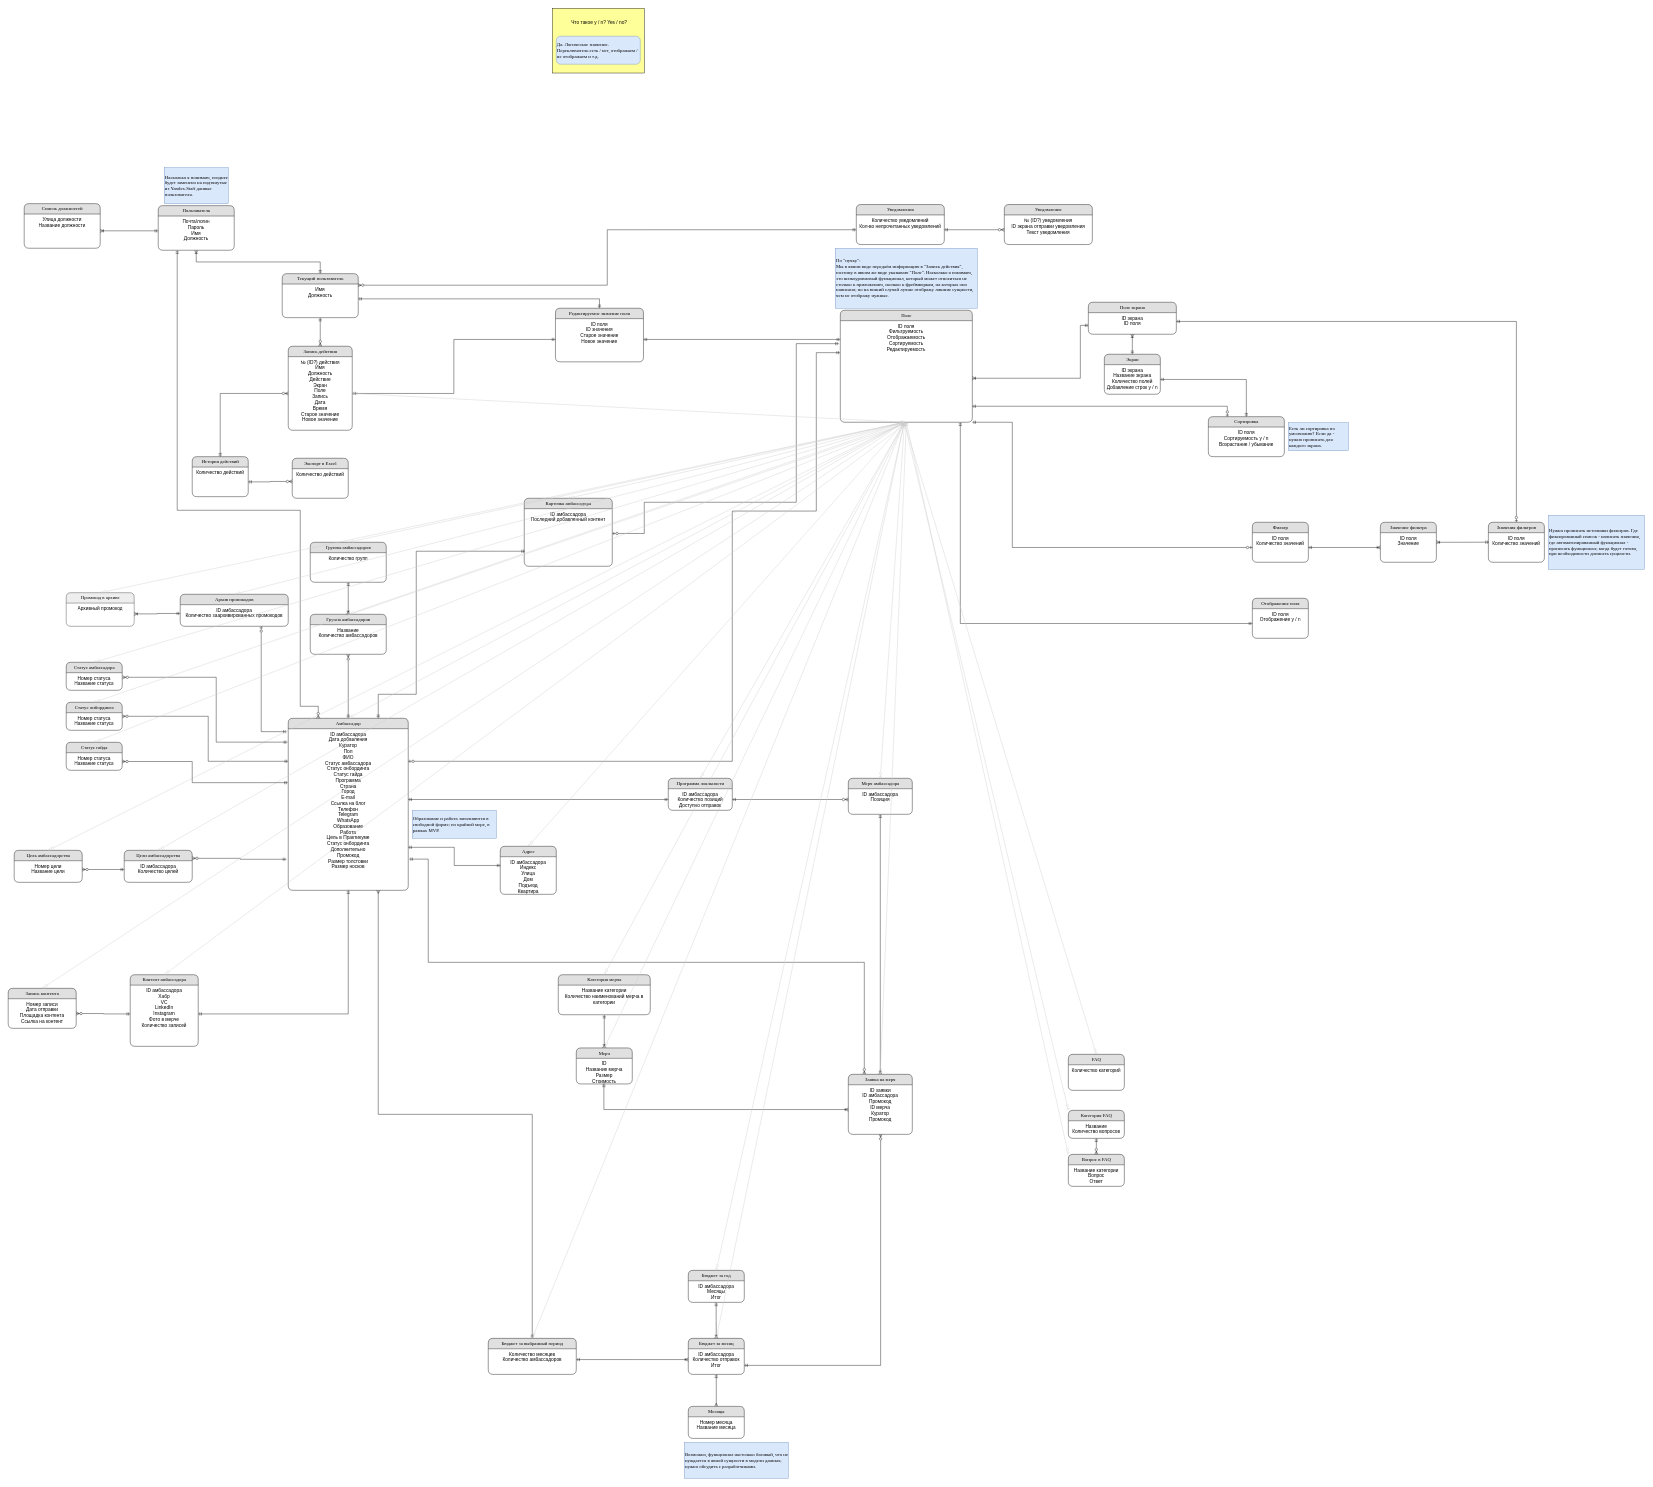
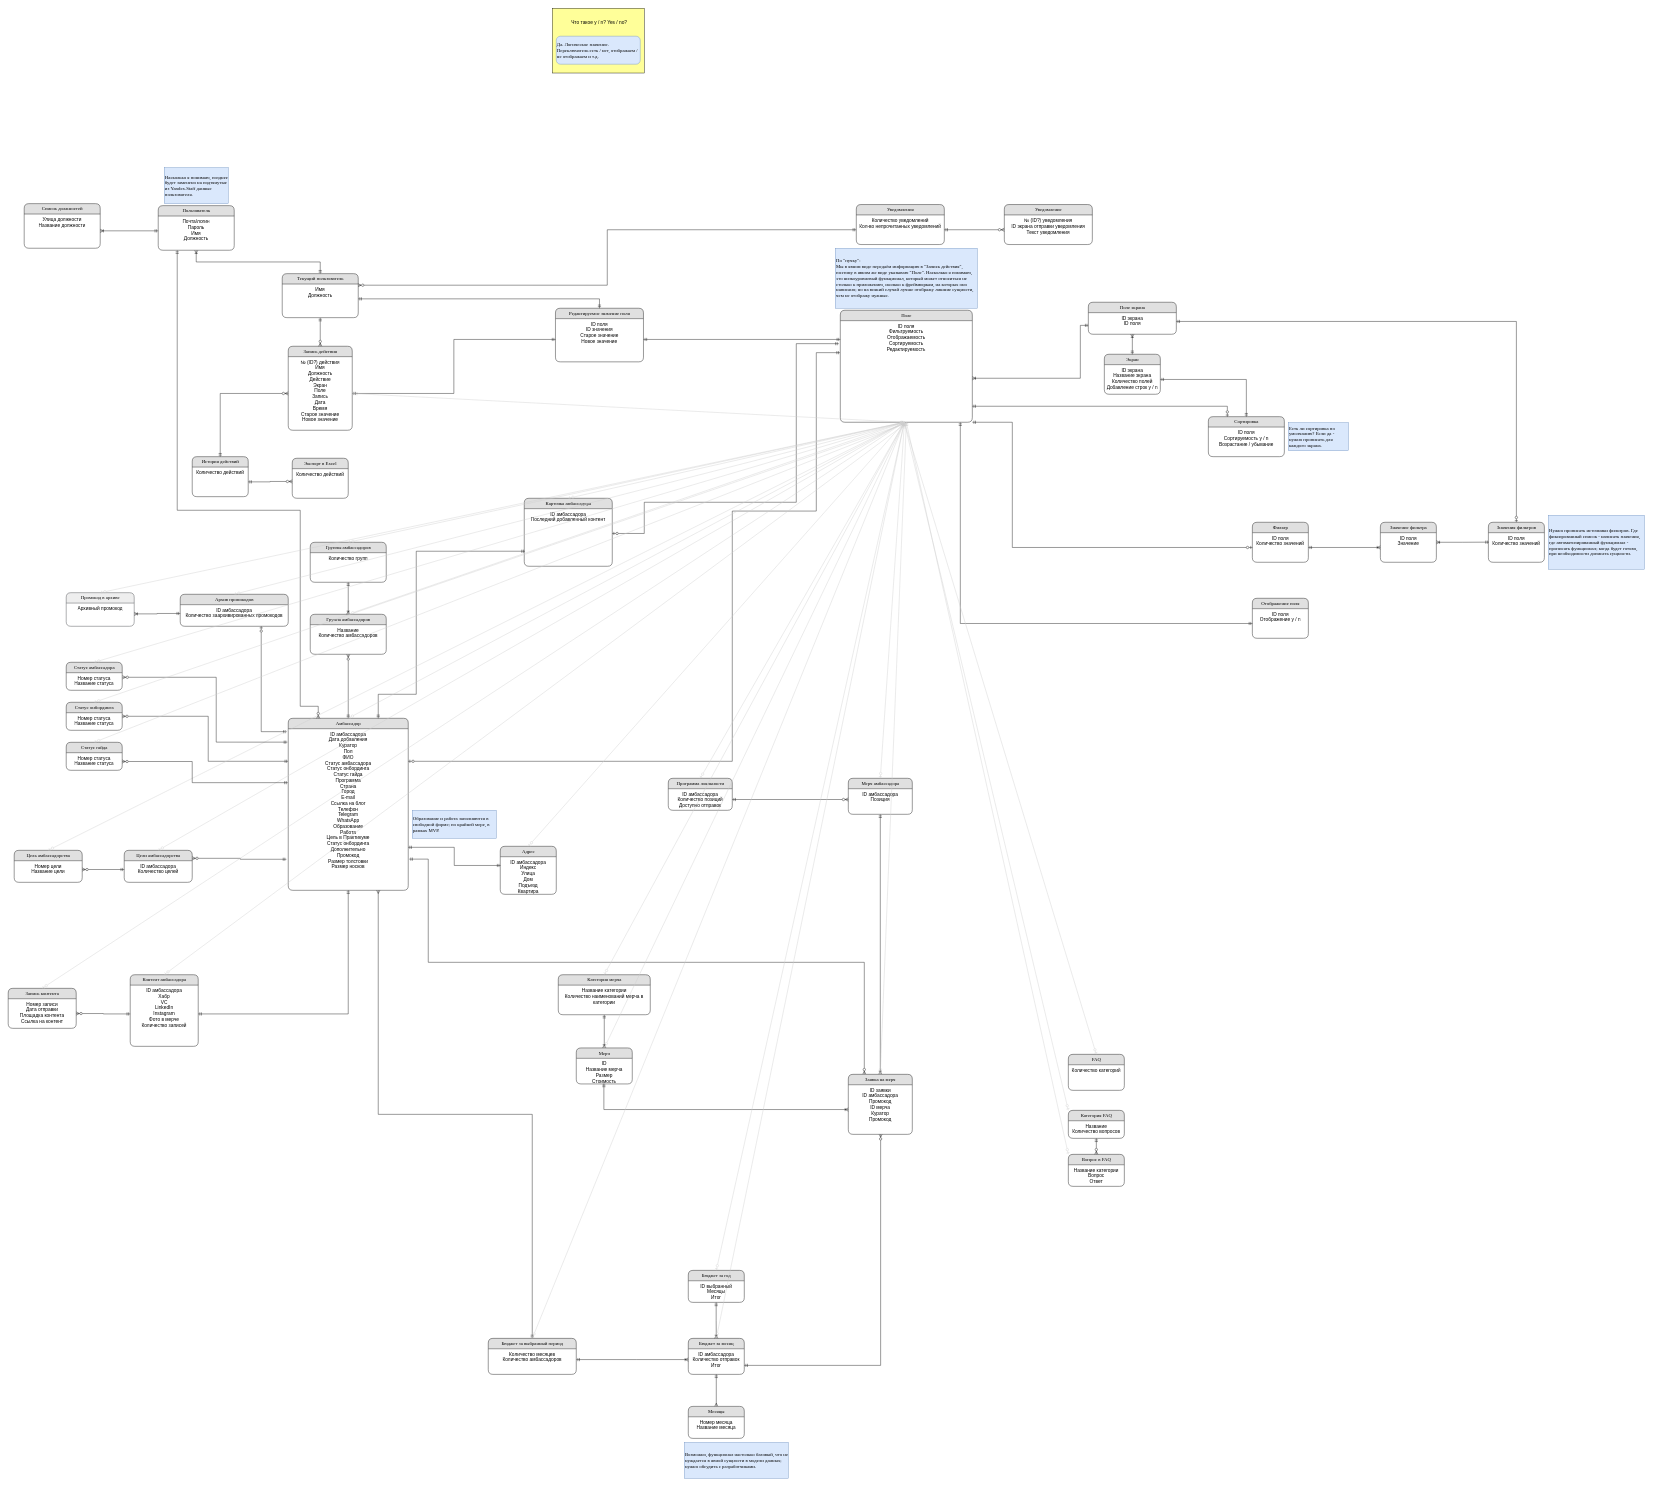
(538, 799) -> none
(716, 1292) -> (716, 1292)
